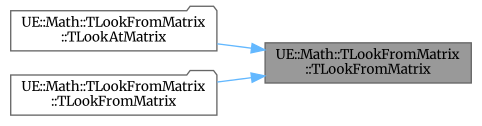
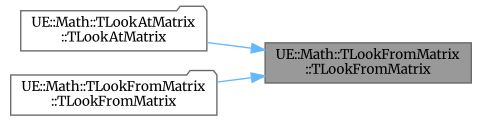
(114, 31) -> (114, 31)
